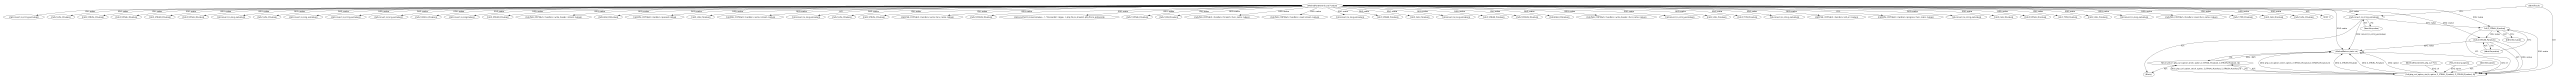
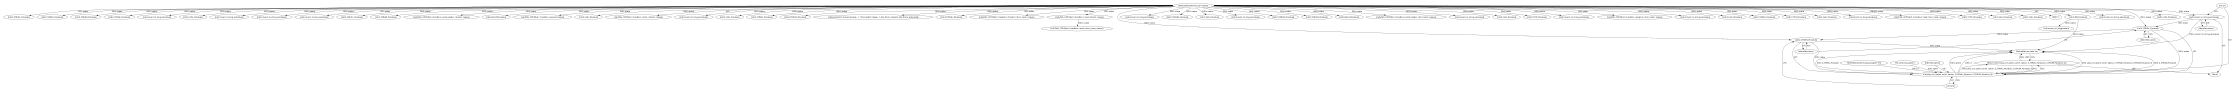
(1859, 6) -> (2064, 40)
(2534, 6) -> (2222, 6)
(889, 7) -> (2065, 22)
(1046, 9) -> (1078, 22)
(1839, 11) -> (1583, 11)
(2147, 11) -> (1877, 11)
(1837, 17) -> none
(2421, 63) -> (1864, 63)
none -> (1951, 86)
